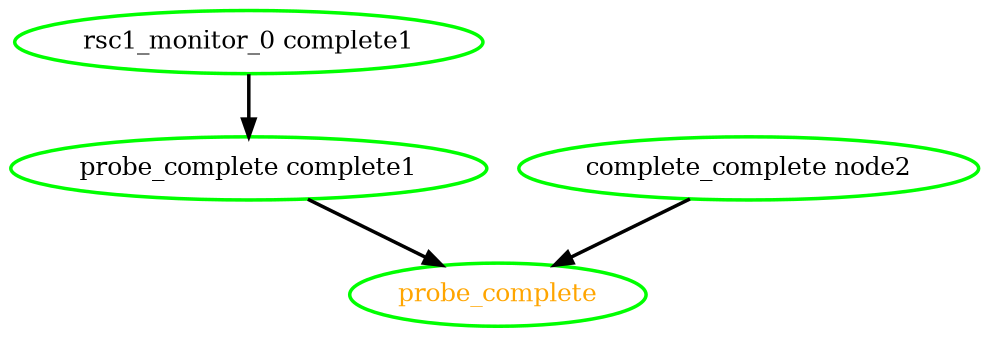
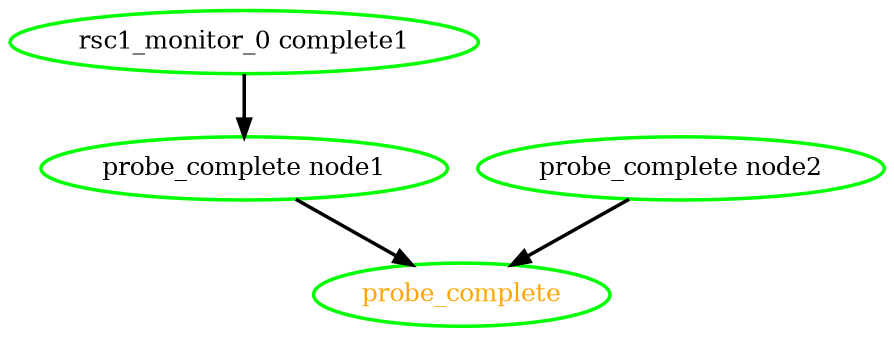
(249, 168) -> (244, 168)
(749, 168) -> (681, 168)
